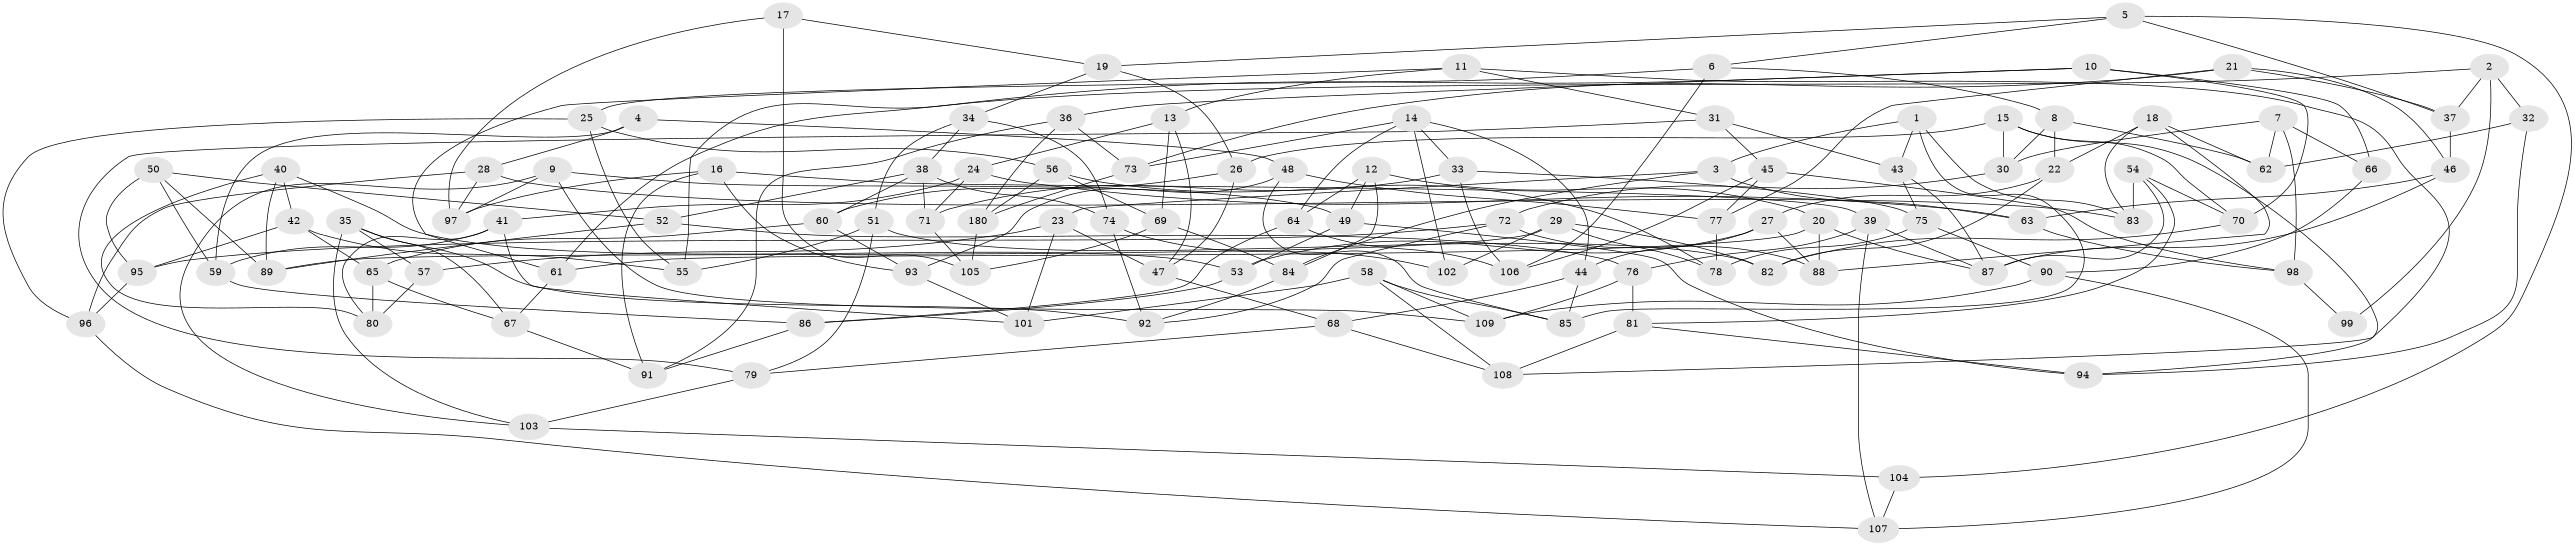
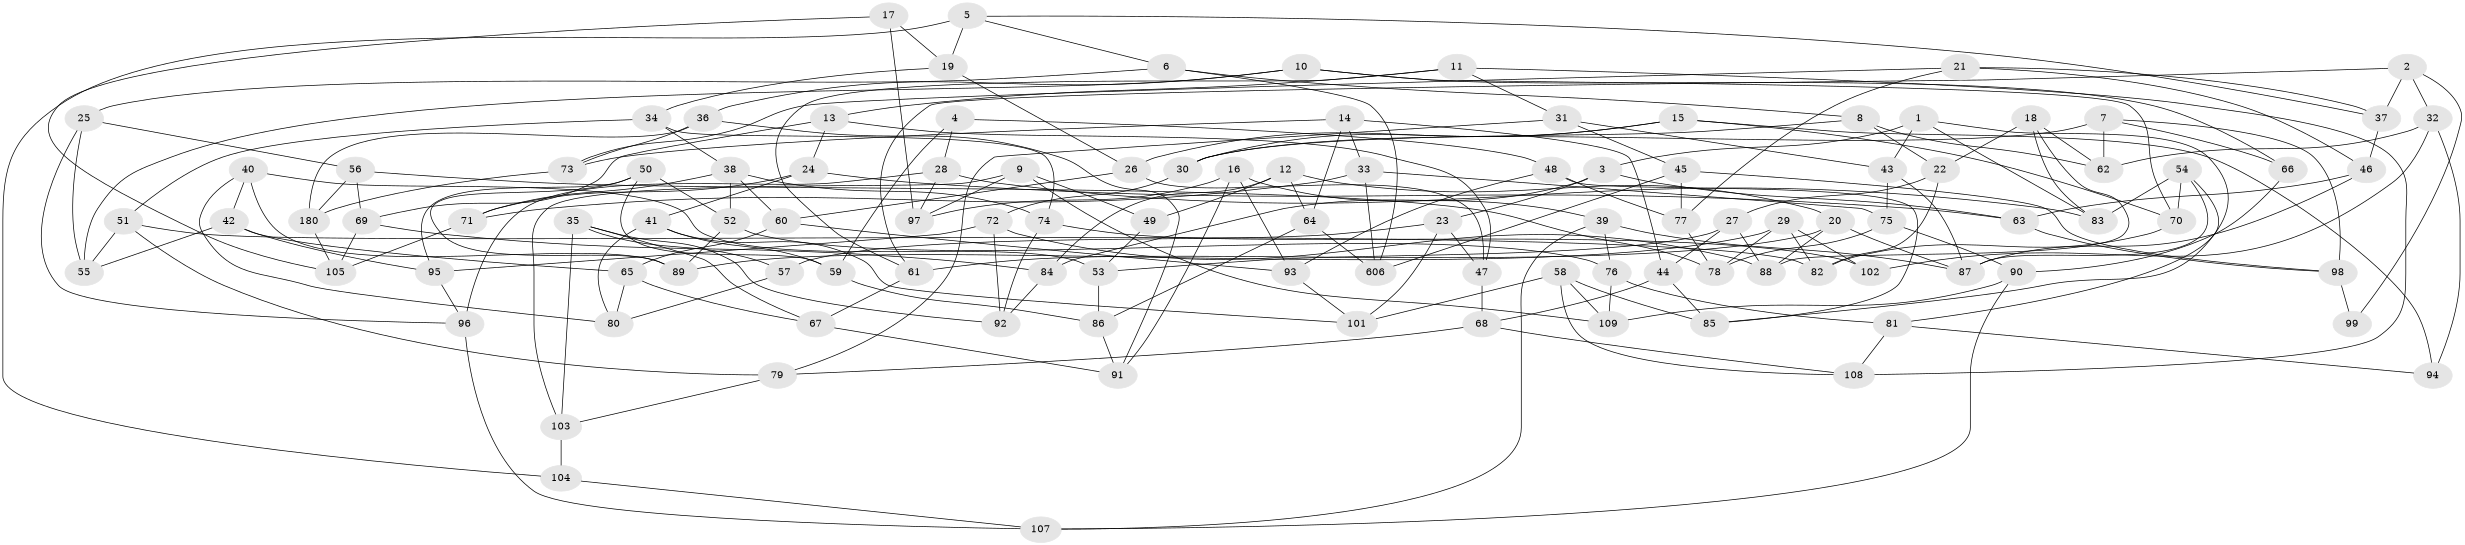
(1432, 209) -> (2210, 254)
(1510, 273) -> (1376, 273)
(1712, 295) -> none
